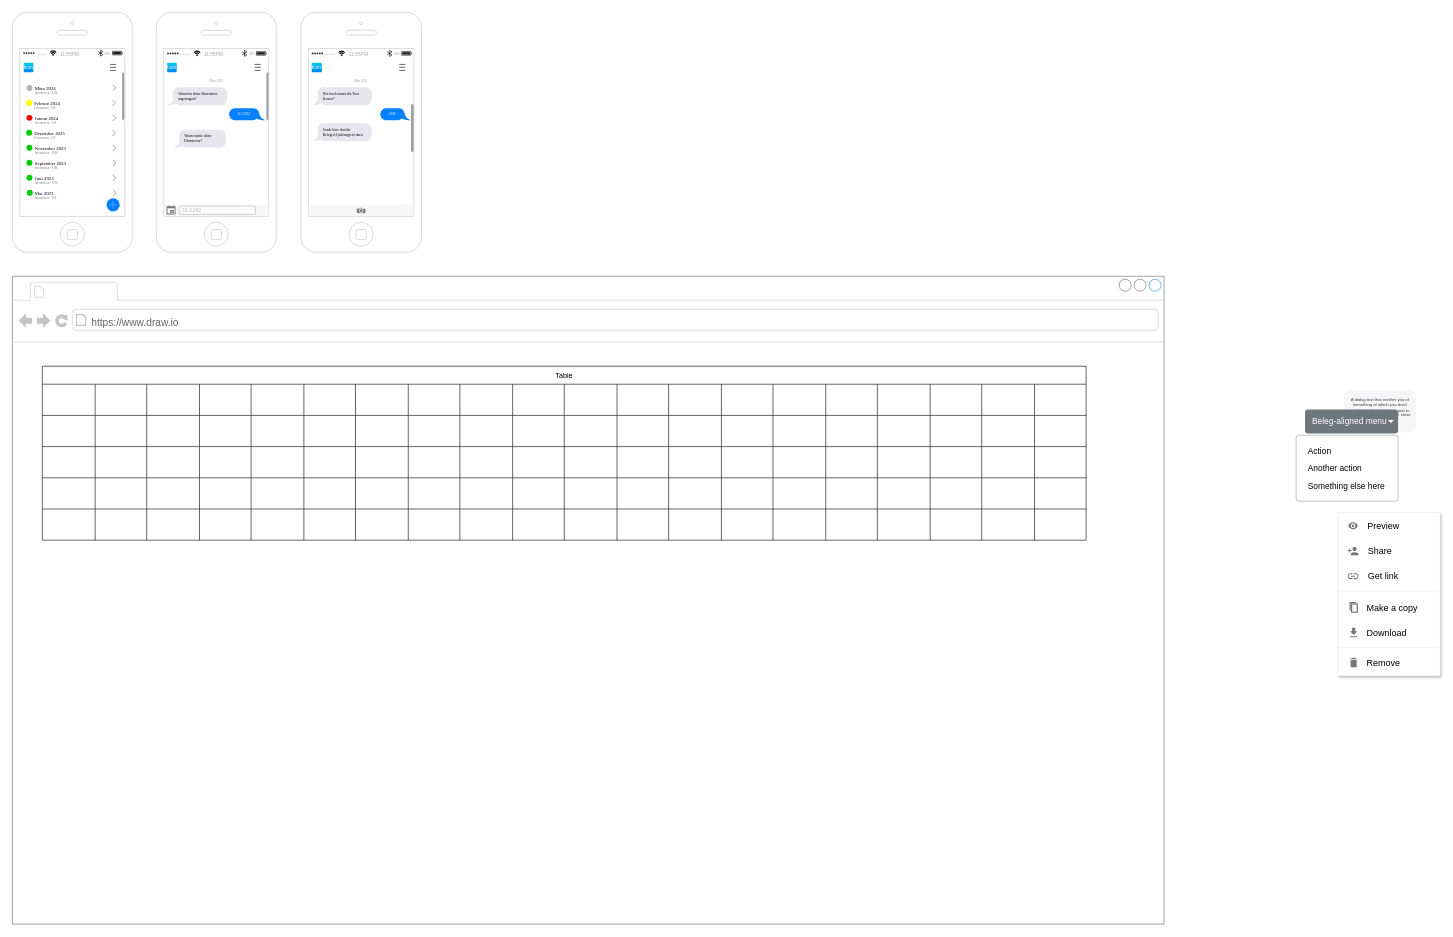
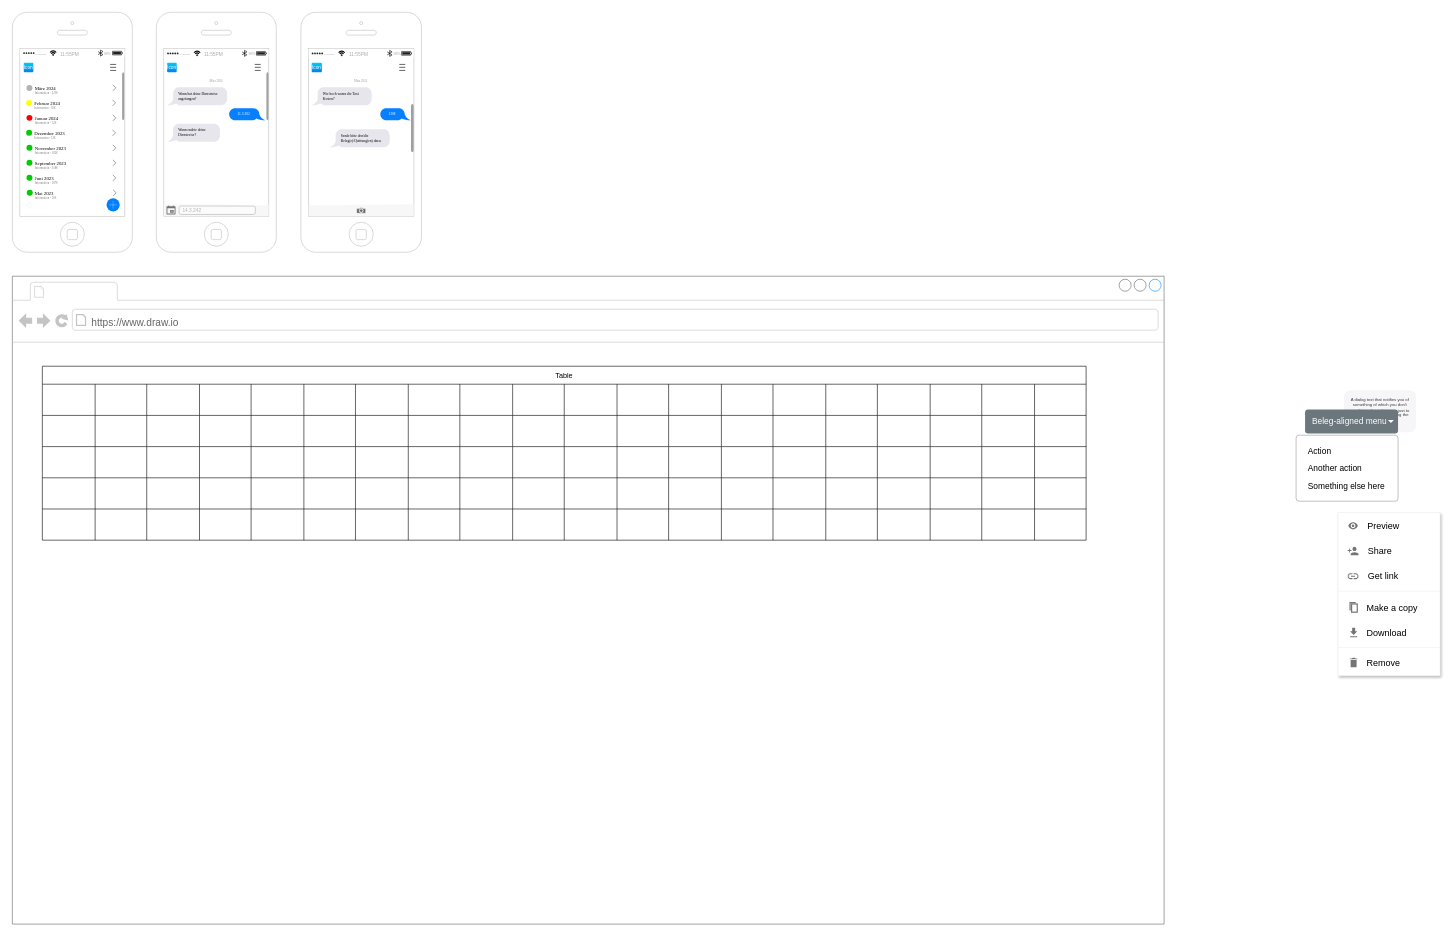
(342, 132) -> (360, 138)
(200, 139) -> (194, 133)
(1380, 411) -> (1380, 411)
